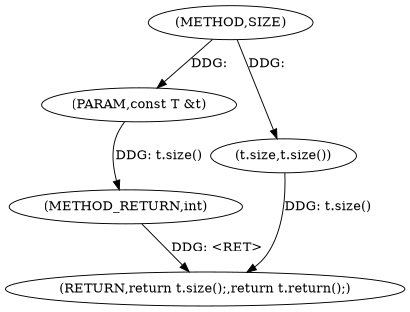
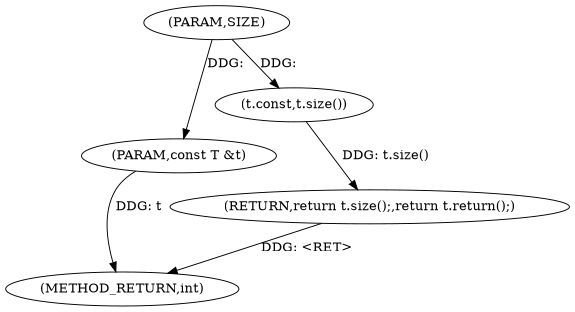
(231, 23) -> (217, 23)
(159, 156) -> (139, 207)
(284, 156) -> (294, 105)
(162, 244) -> (249, 247)
